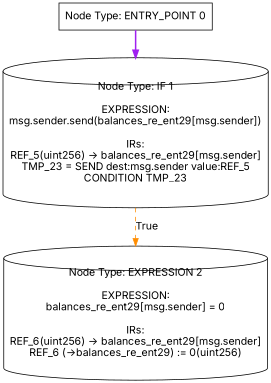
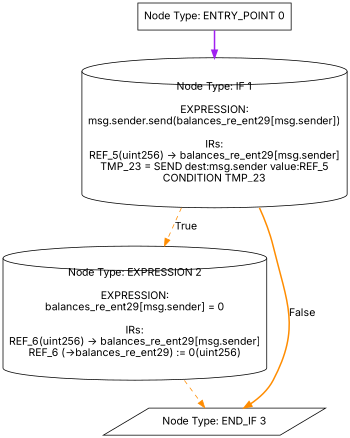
none -> (215, 422)
